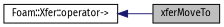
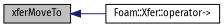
(140, 14) -> (93, 14)
